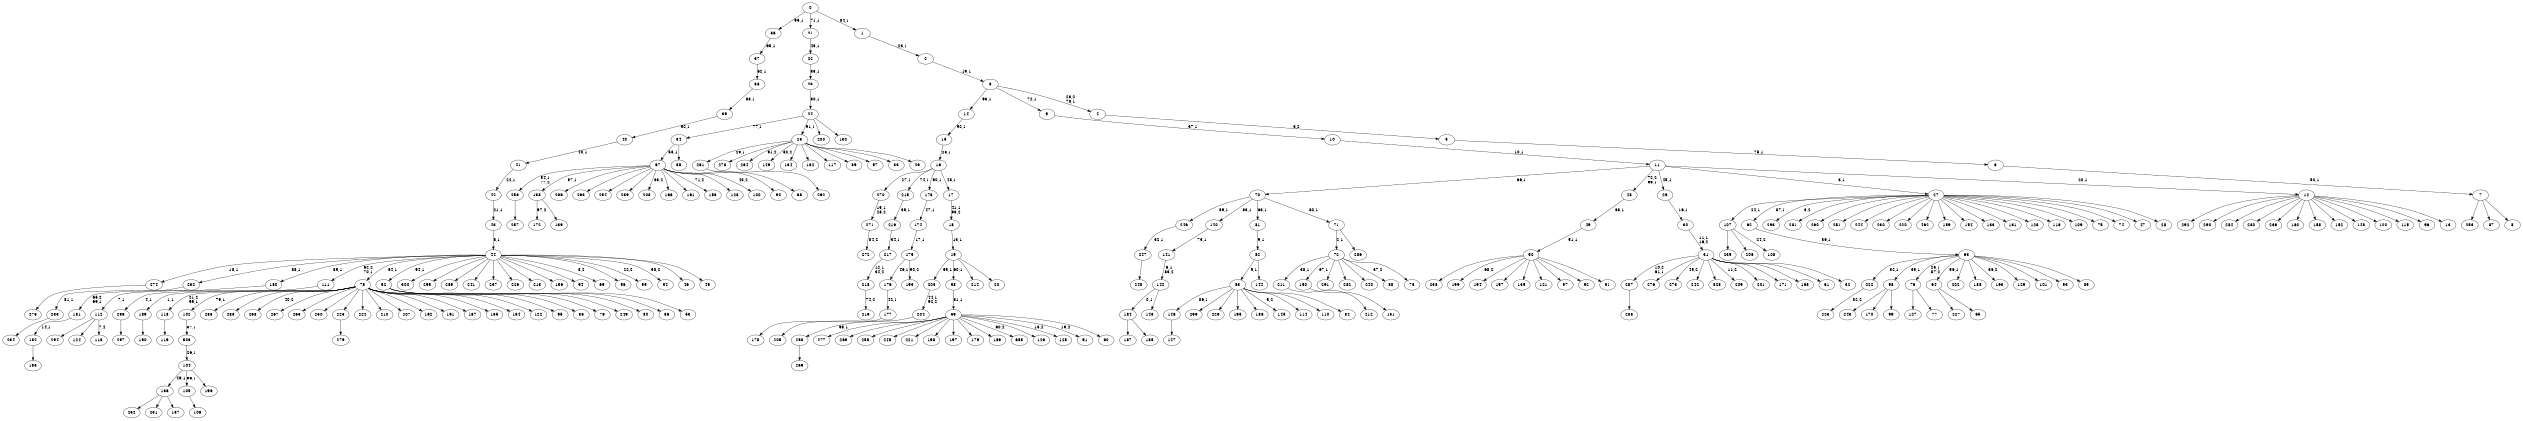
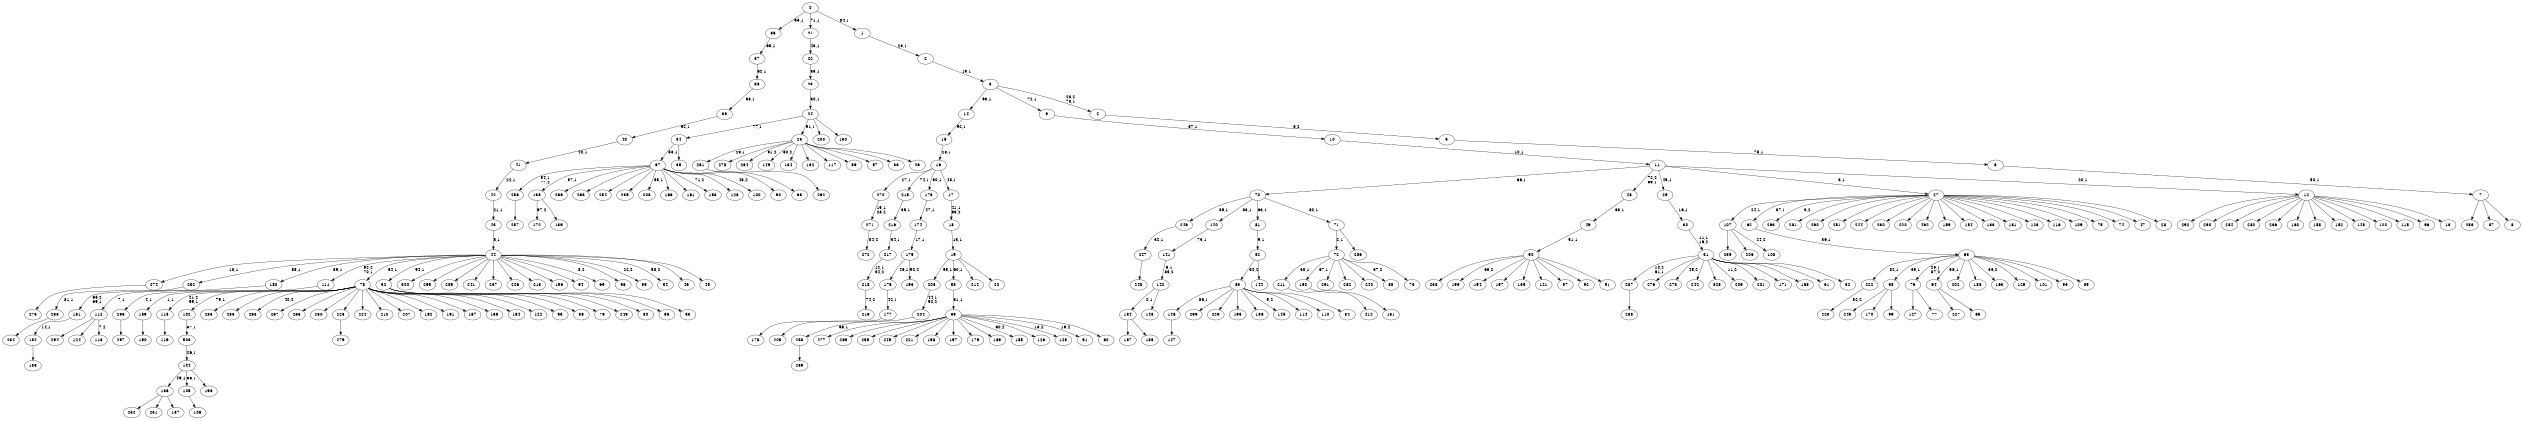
(659, 180) -> (659, 180)
(1254, 270) -> (1254, 270)
(1019, 340) -> (1019, 340)
